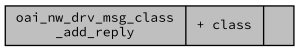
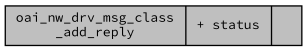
(225, 25) -> (229, 25)
